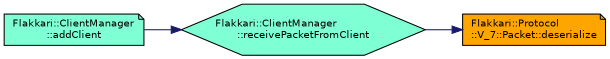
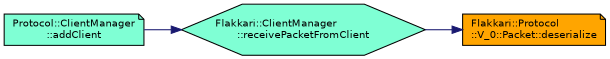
(74, 30) -> (74, 30)
(534, 30) -> (534, 30)
